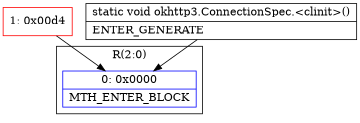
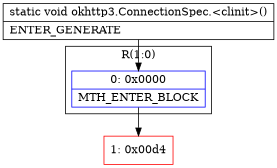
(79, 52) -> (139, 119)
(129, 55) -> (139, 55)
